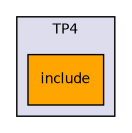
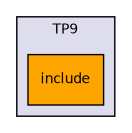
(66, 30) -> (66, 30)
